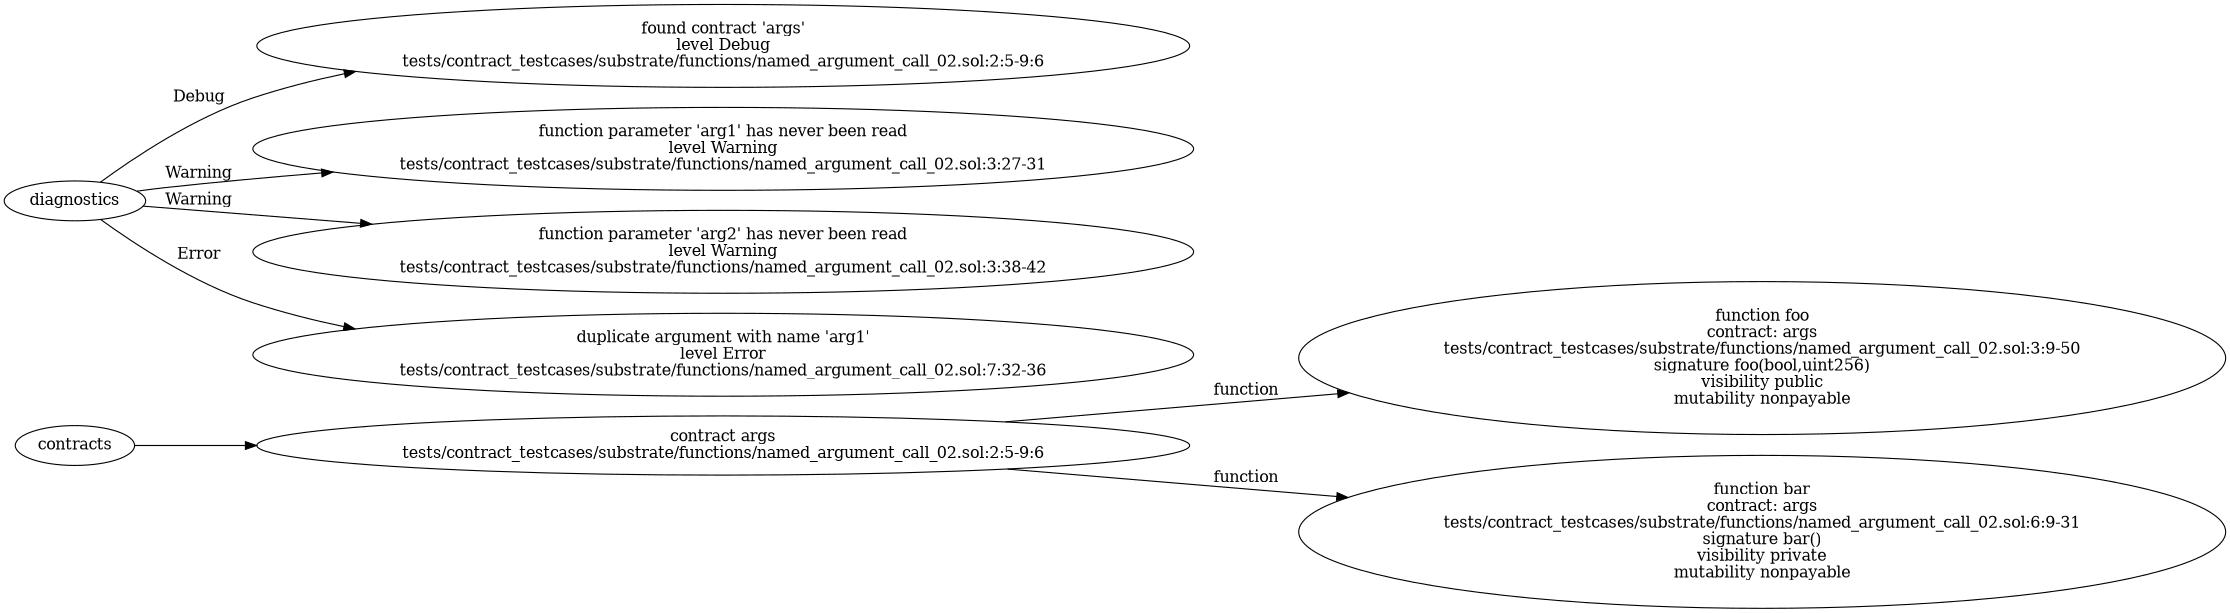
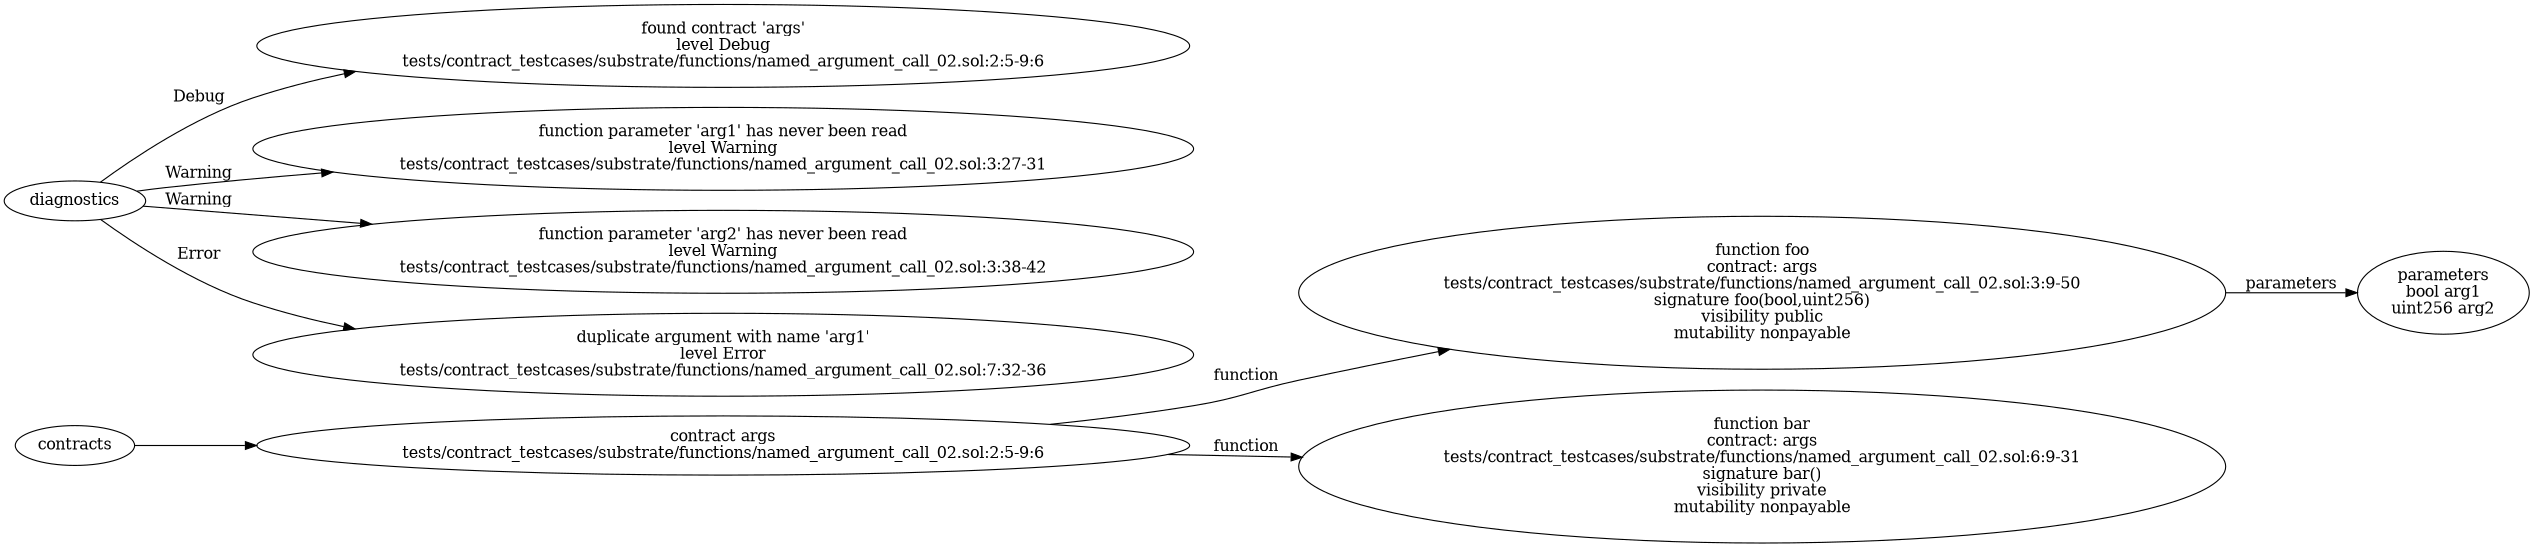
none -> (2443, 293)
